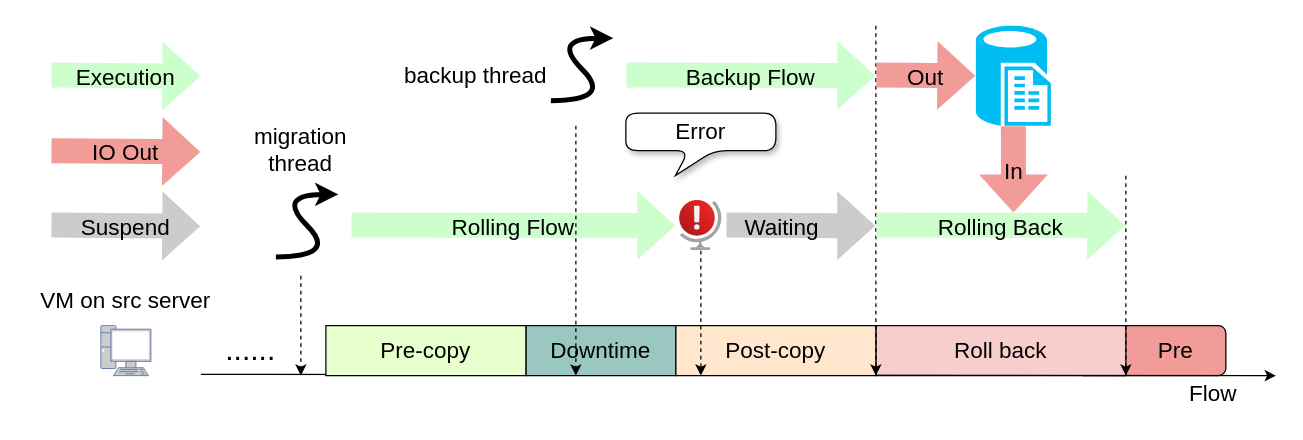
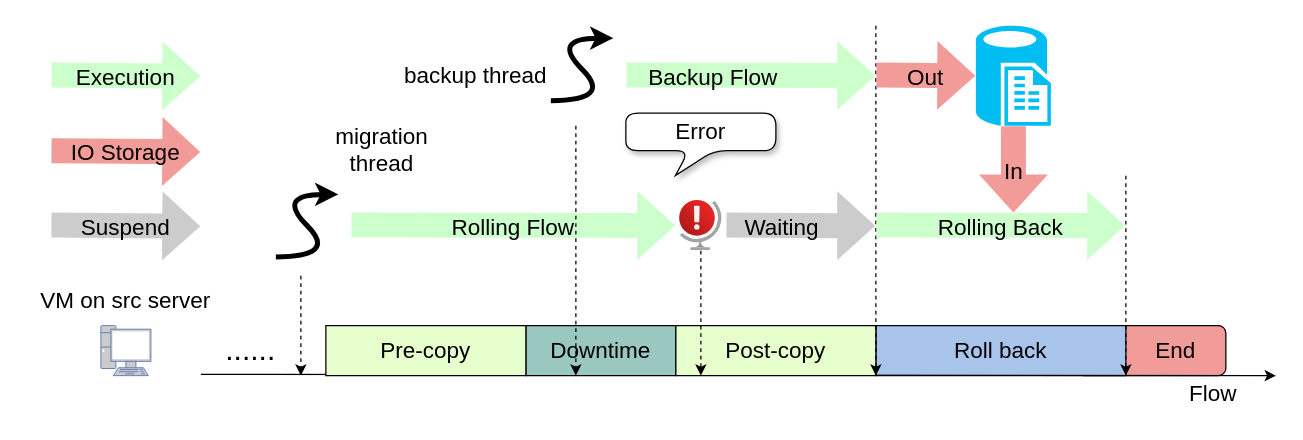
(751, 76) -> (713, 76)
(126, 151) -> (126, 151)
(301, 151) -> (382, 151)
(776, 351) -> (776, 351)
(1001, 351) -> (1001, 351)
(1176, 351) -> (1176, 351)
